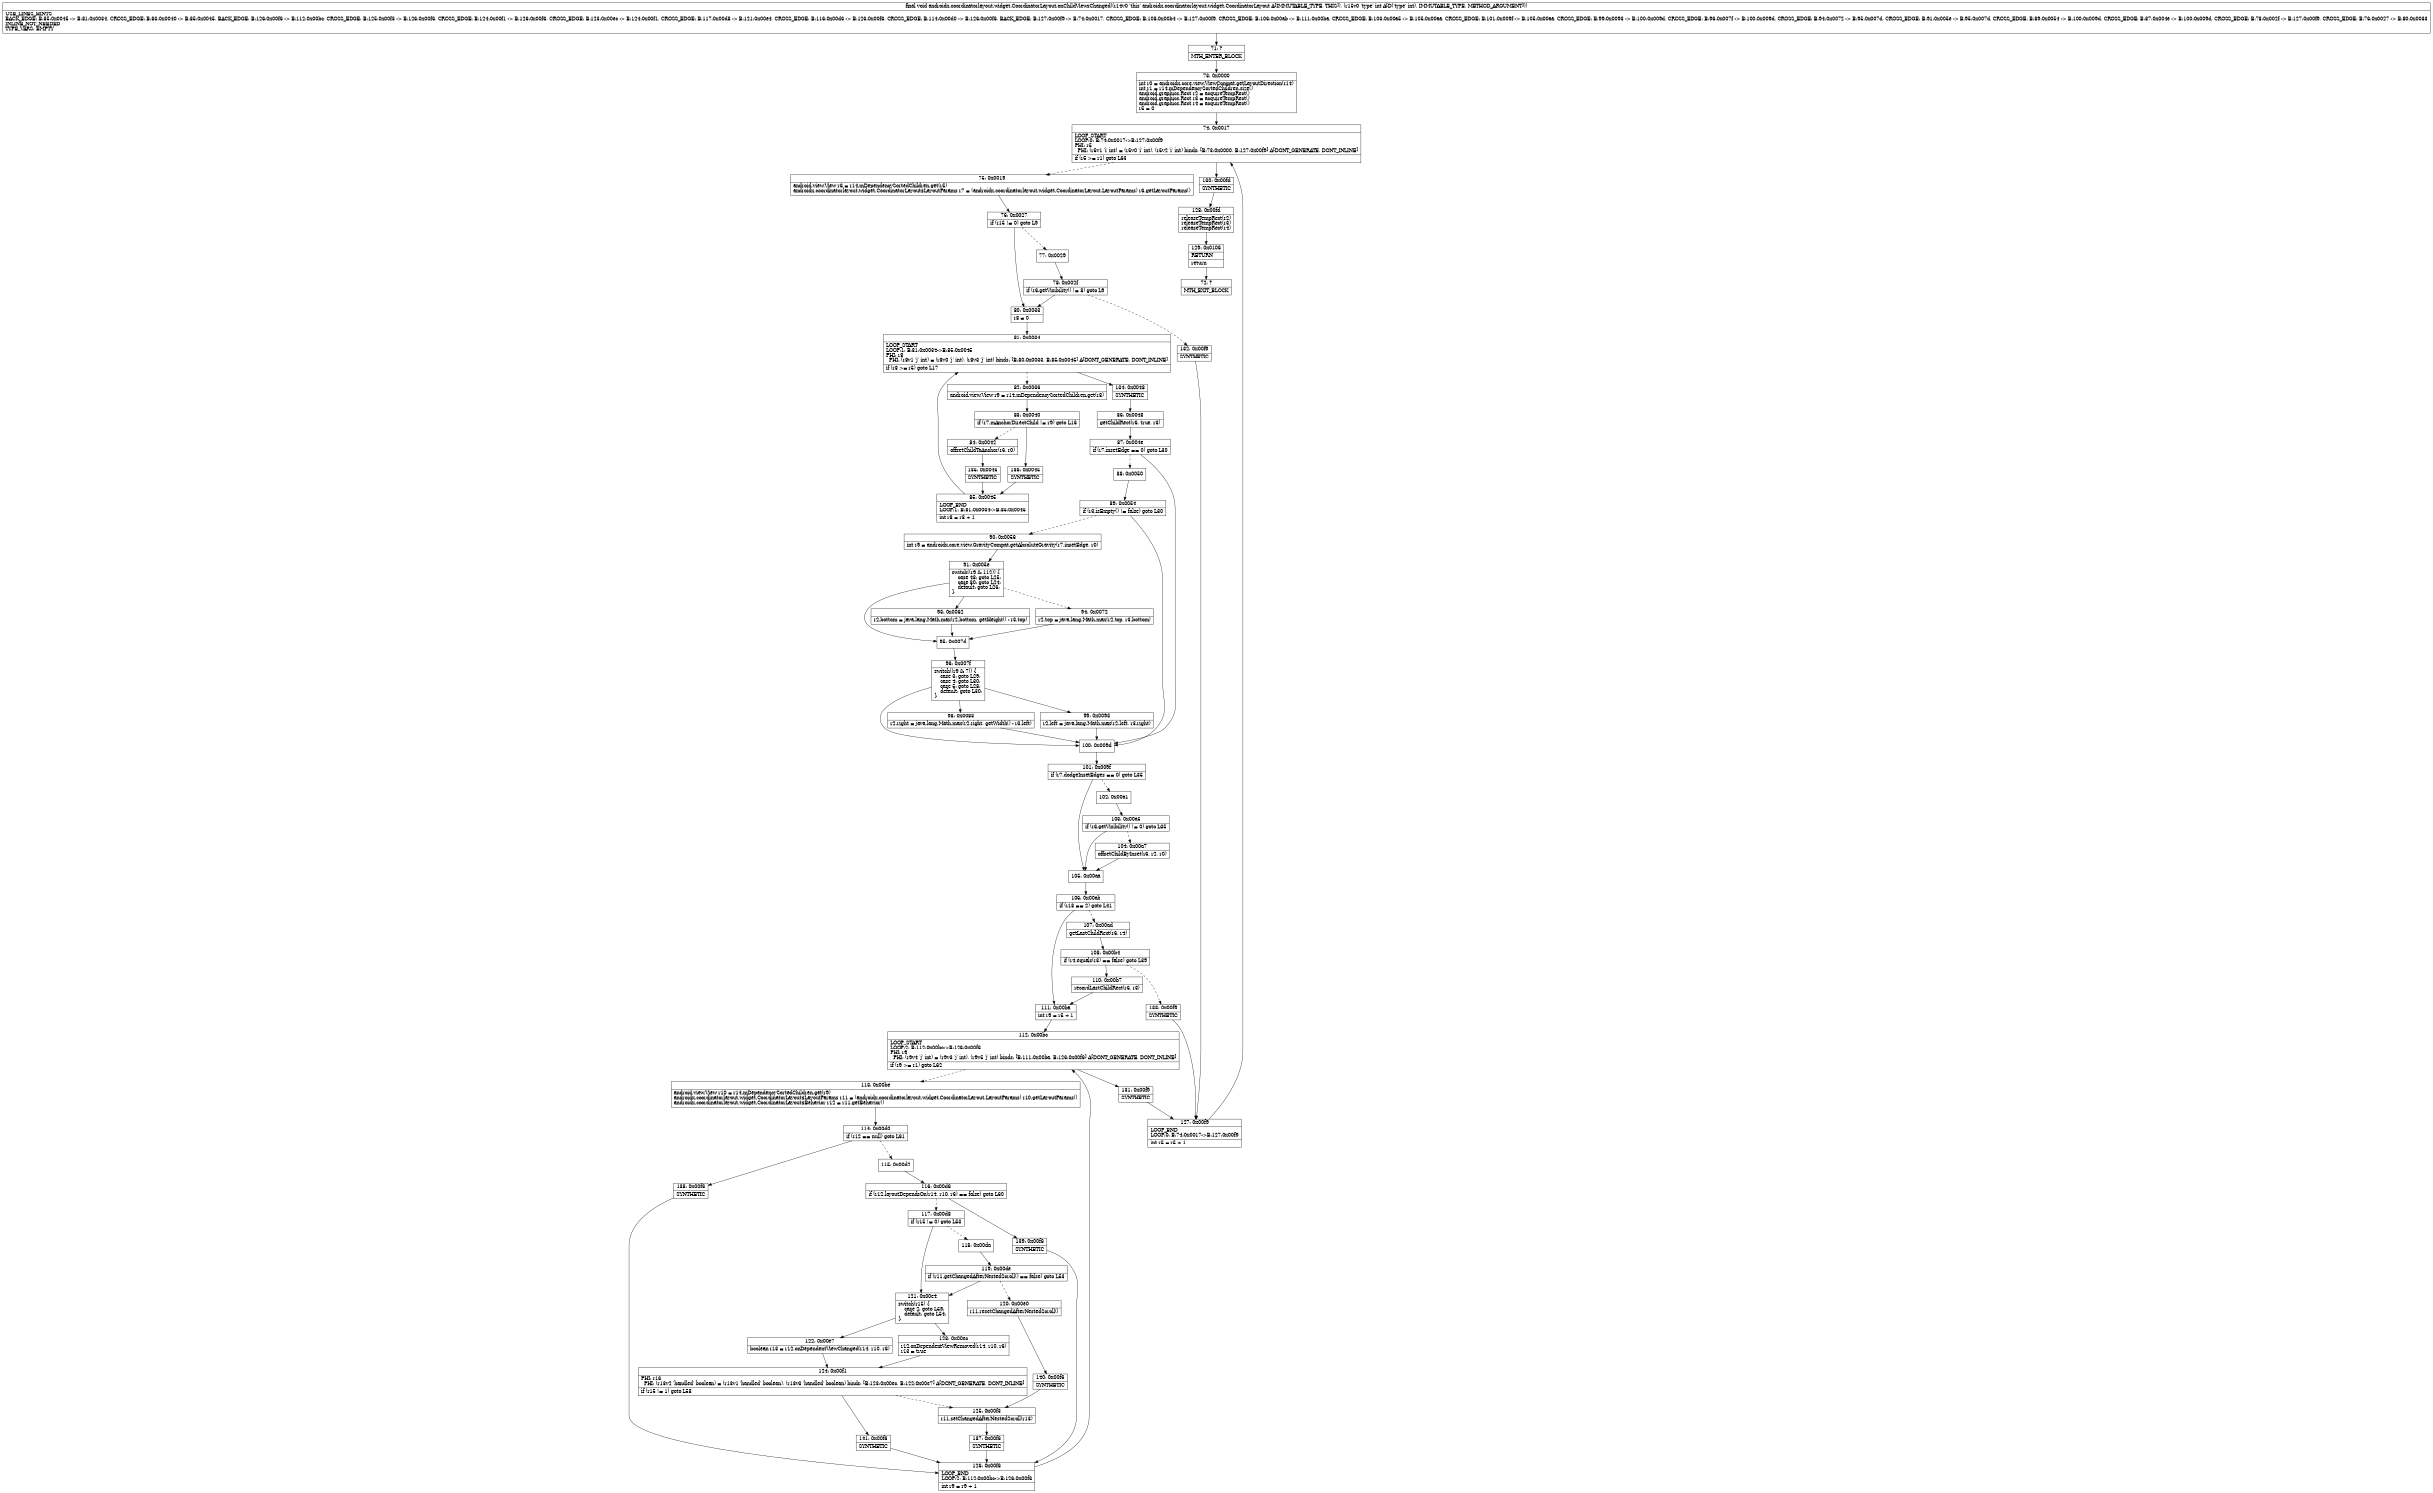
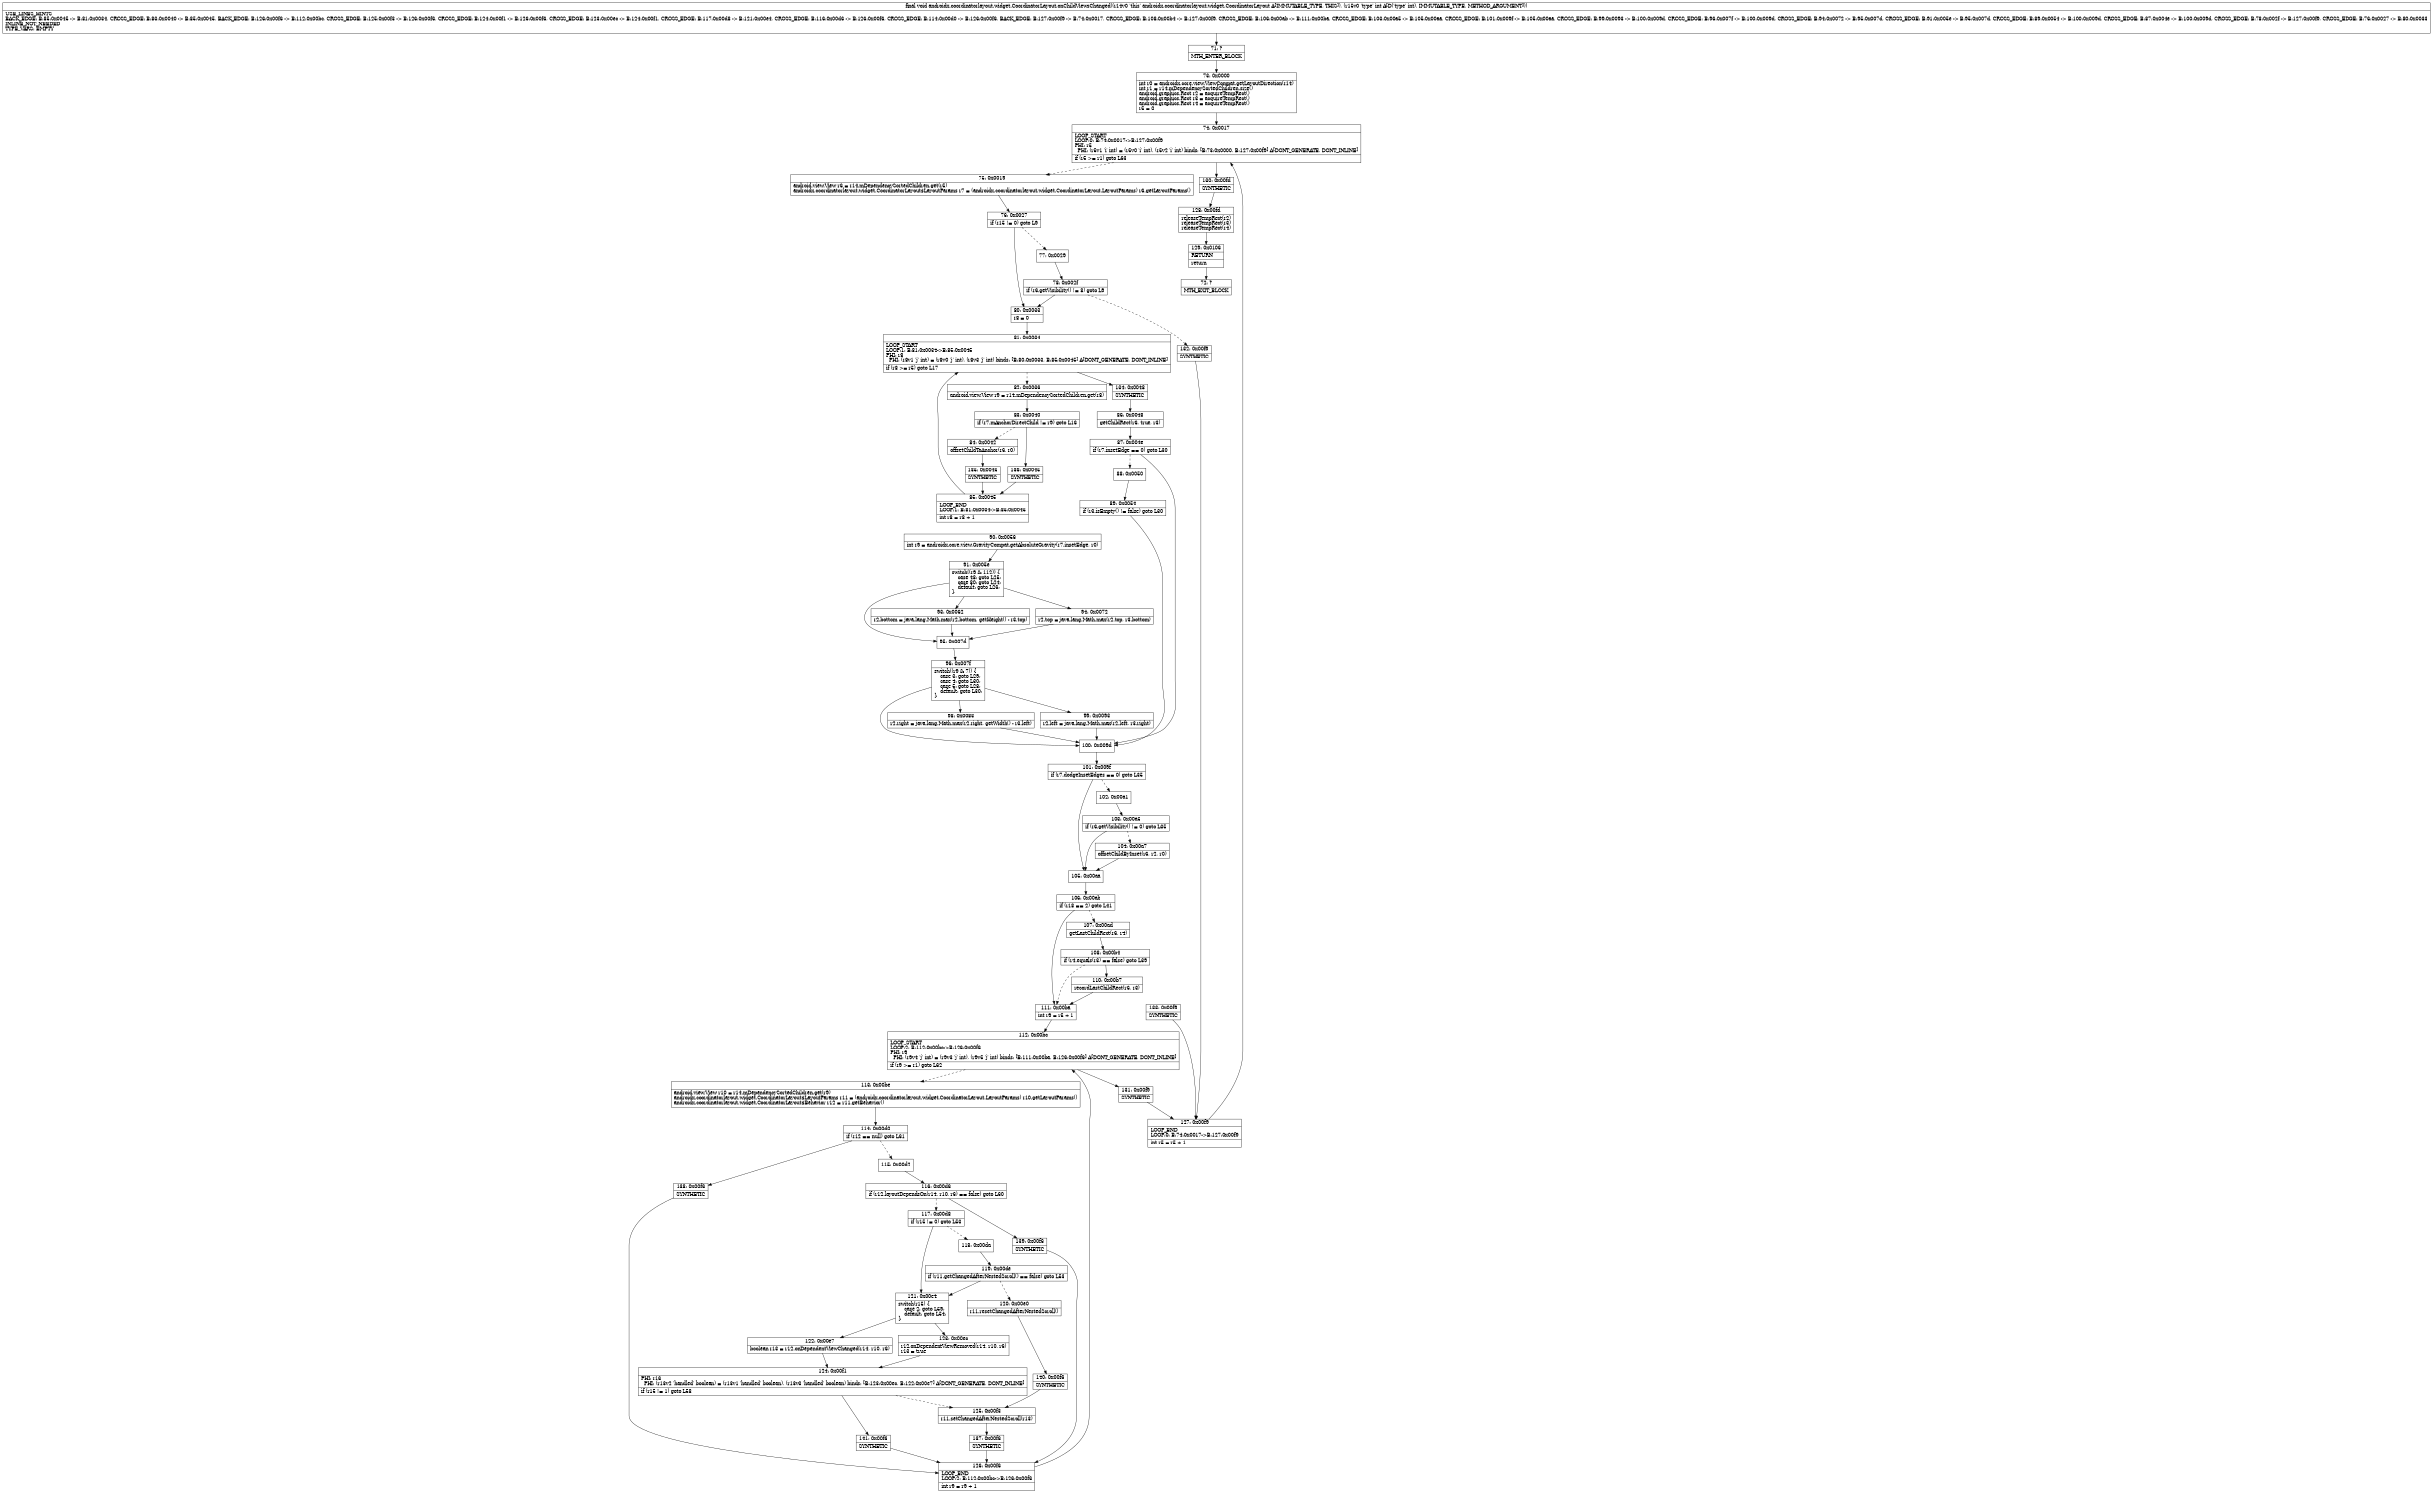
(1064, 524) -> none
(1036, 598) -> (1036, 598)
(1148, 979) -> (1066, 979)
